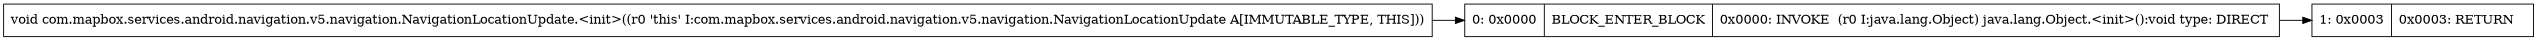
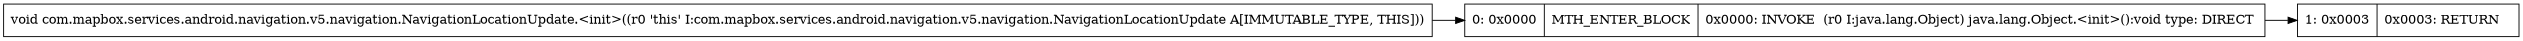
(1628, 20) -> (1621, 20)
